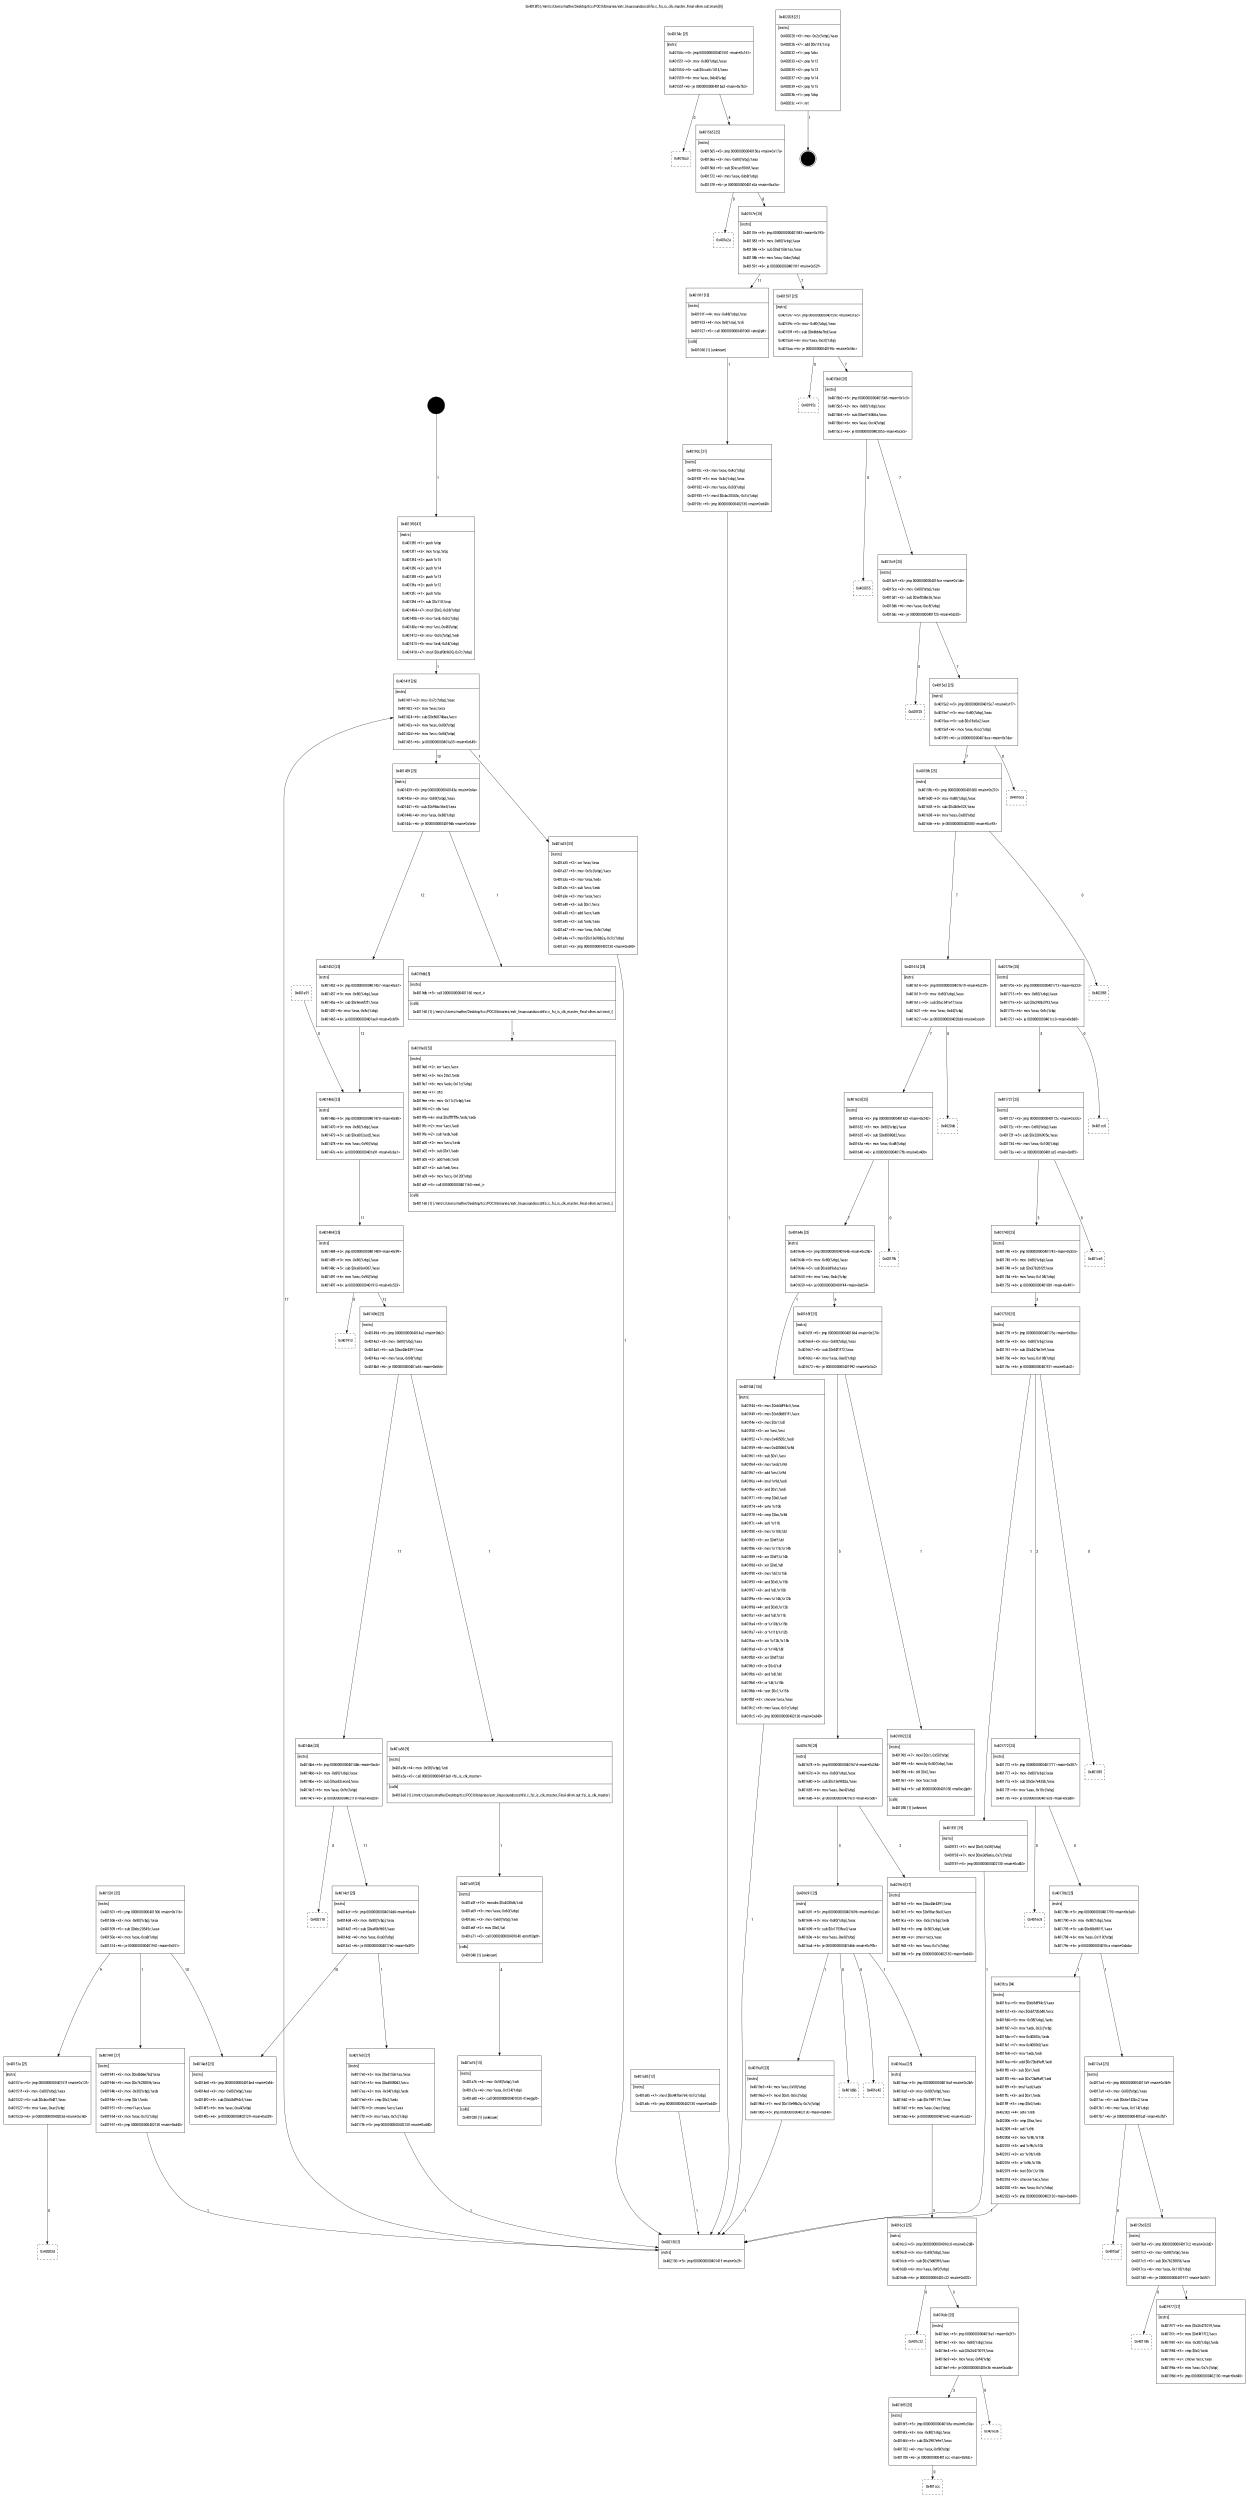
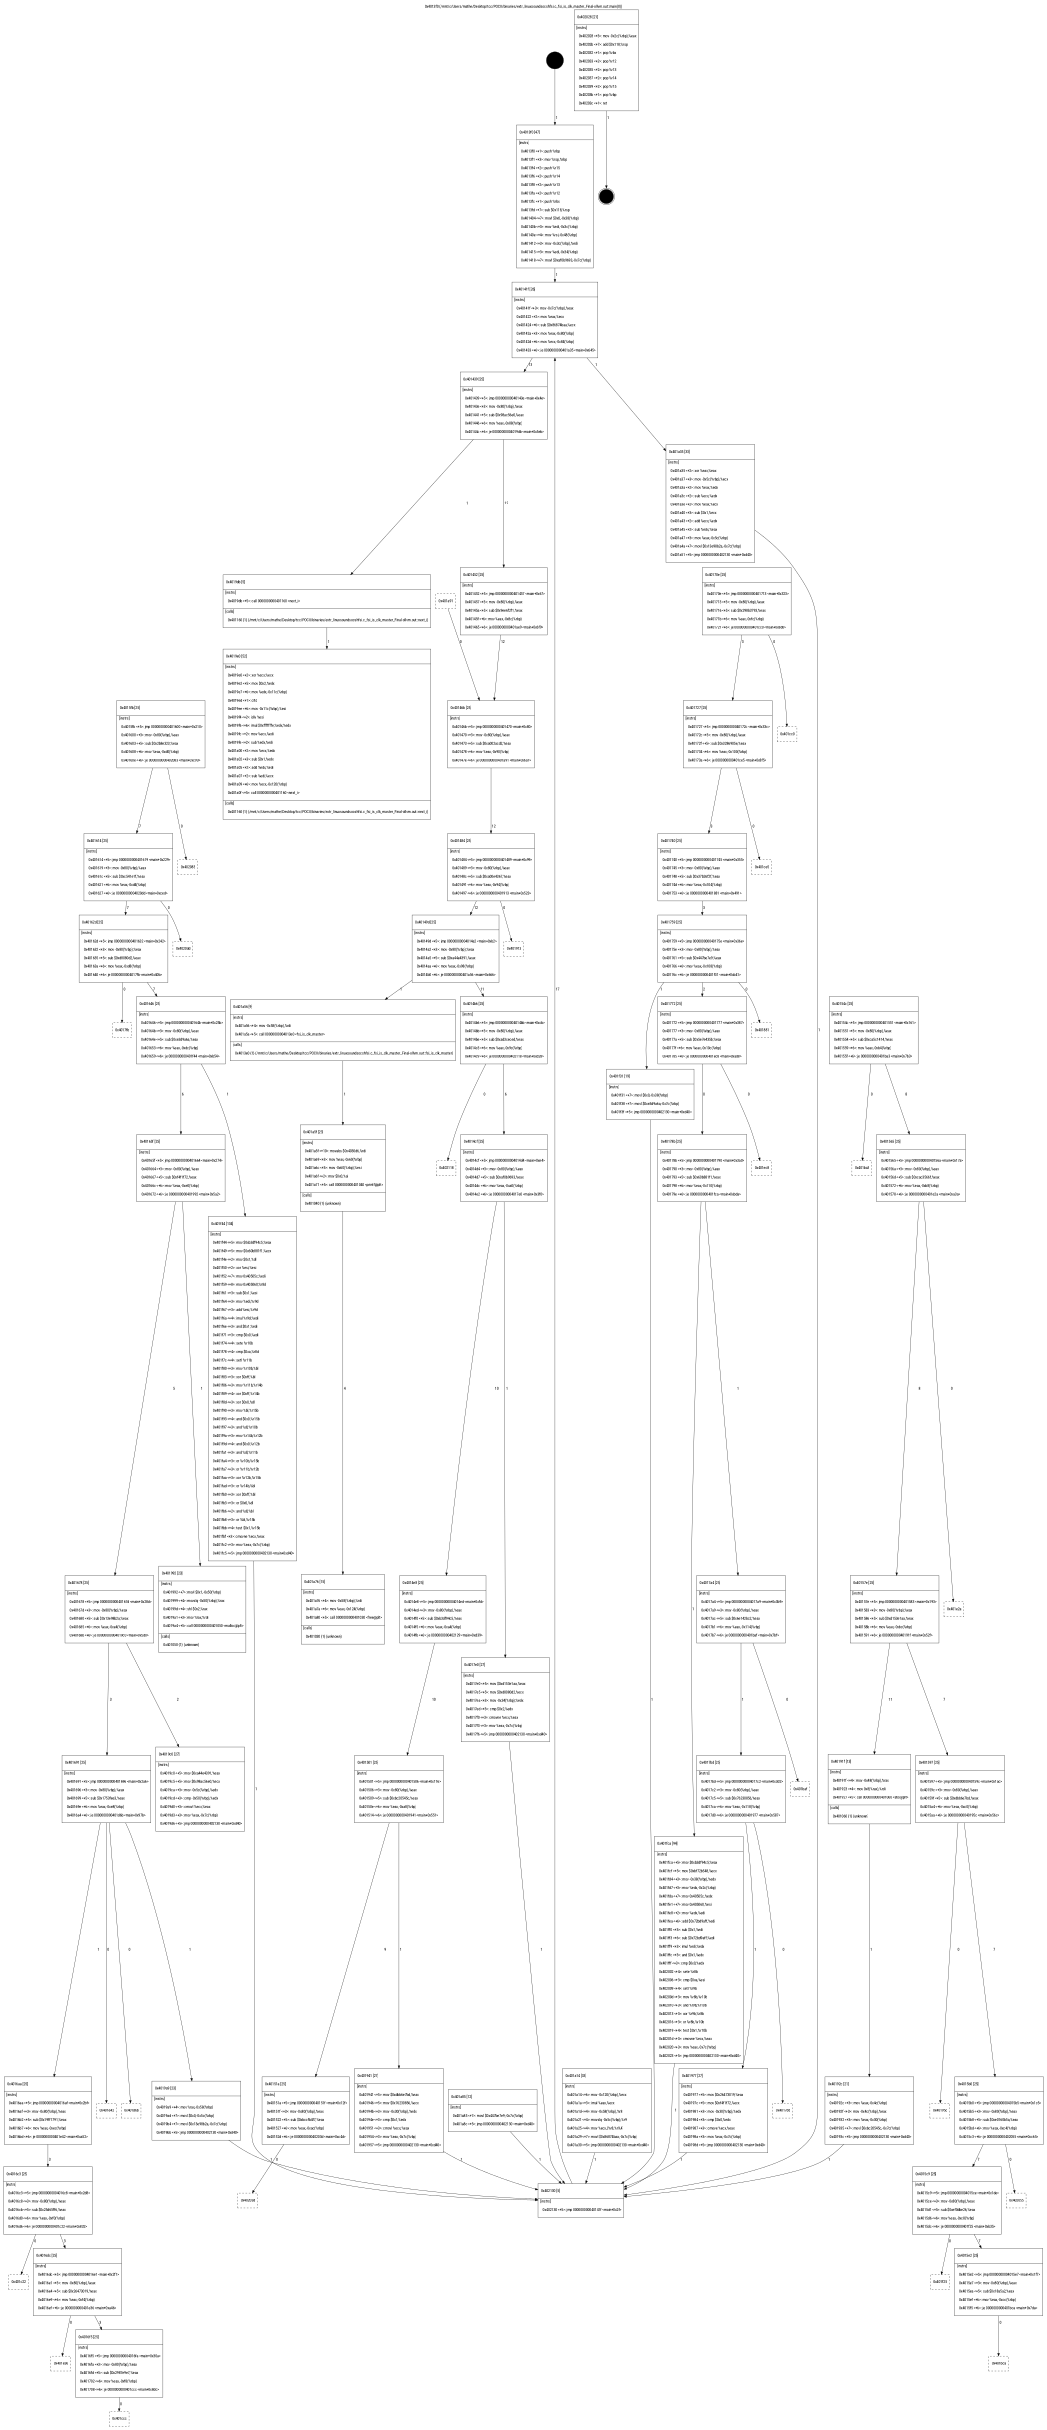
(966, 753) -> none
(365, 1846) -> (505, 1094)
(200, 2002) -> (421, 1698)
none -> (607, 2111)
none -> (658, 2172)
